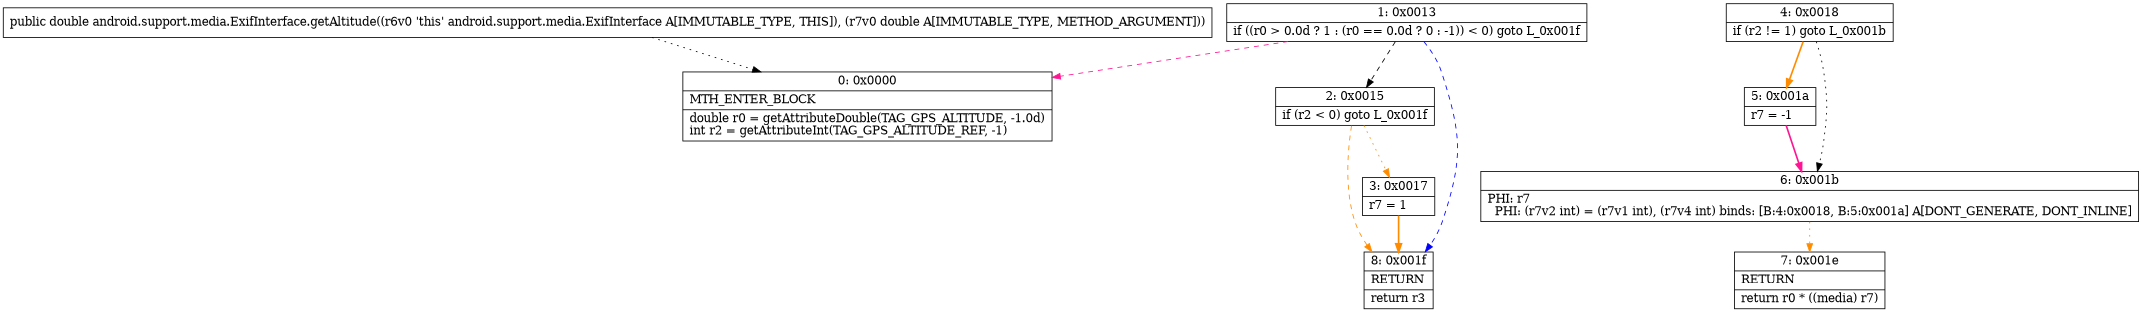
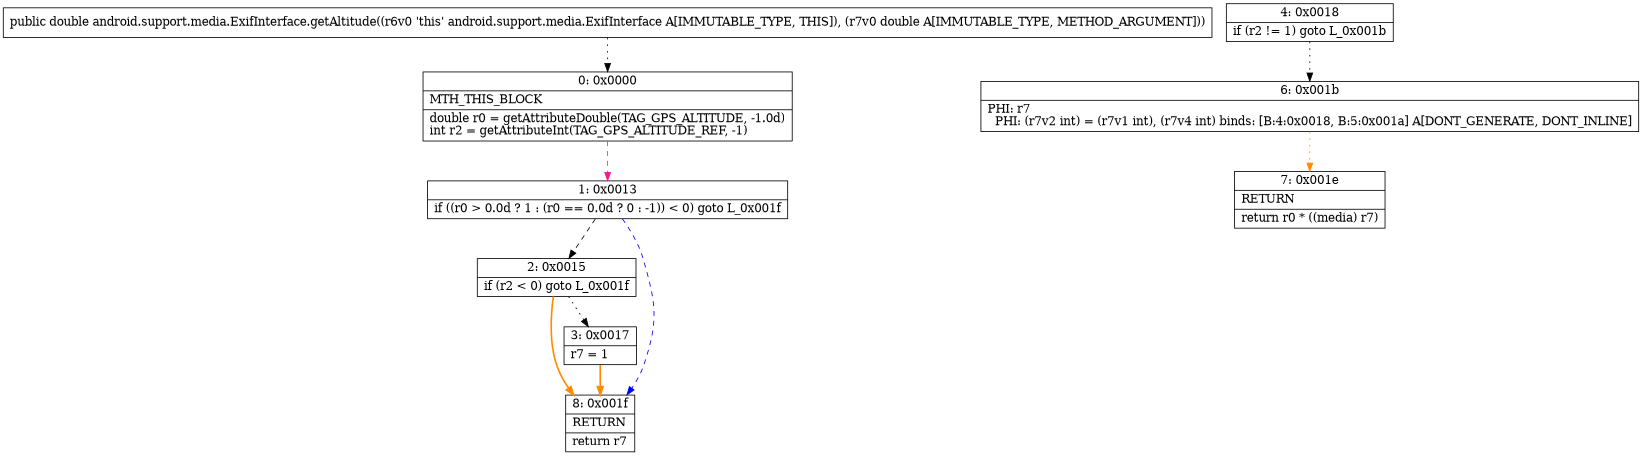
(1174, 59) -> (608, 157)
(753, 100) -> (486, 100)
(1780, 106) -> none
(1375, 148) -> (576, 308)
(1348, 187) -> (552, 344)
(1398, 299) -> (600, 442)
